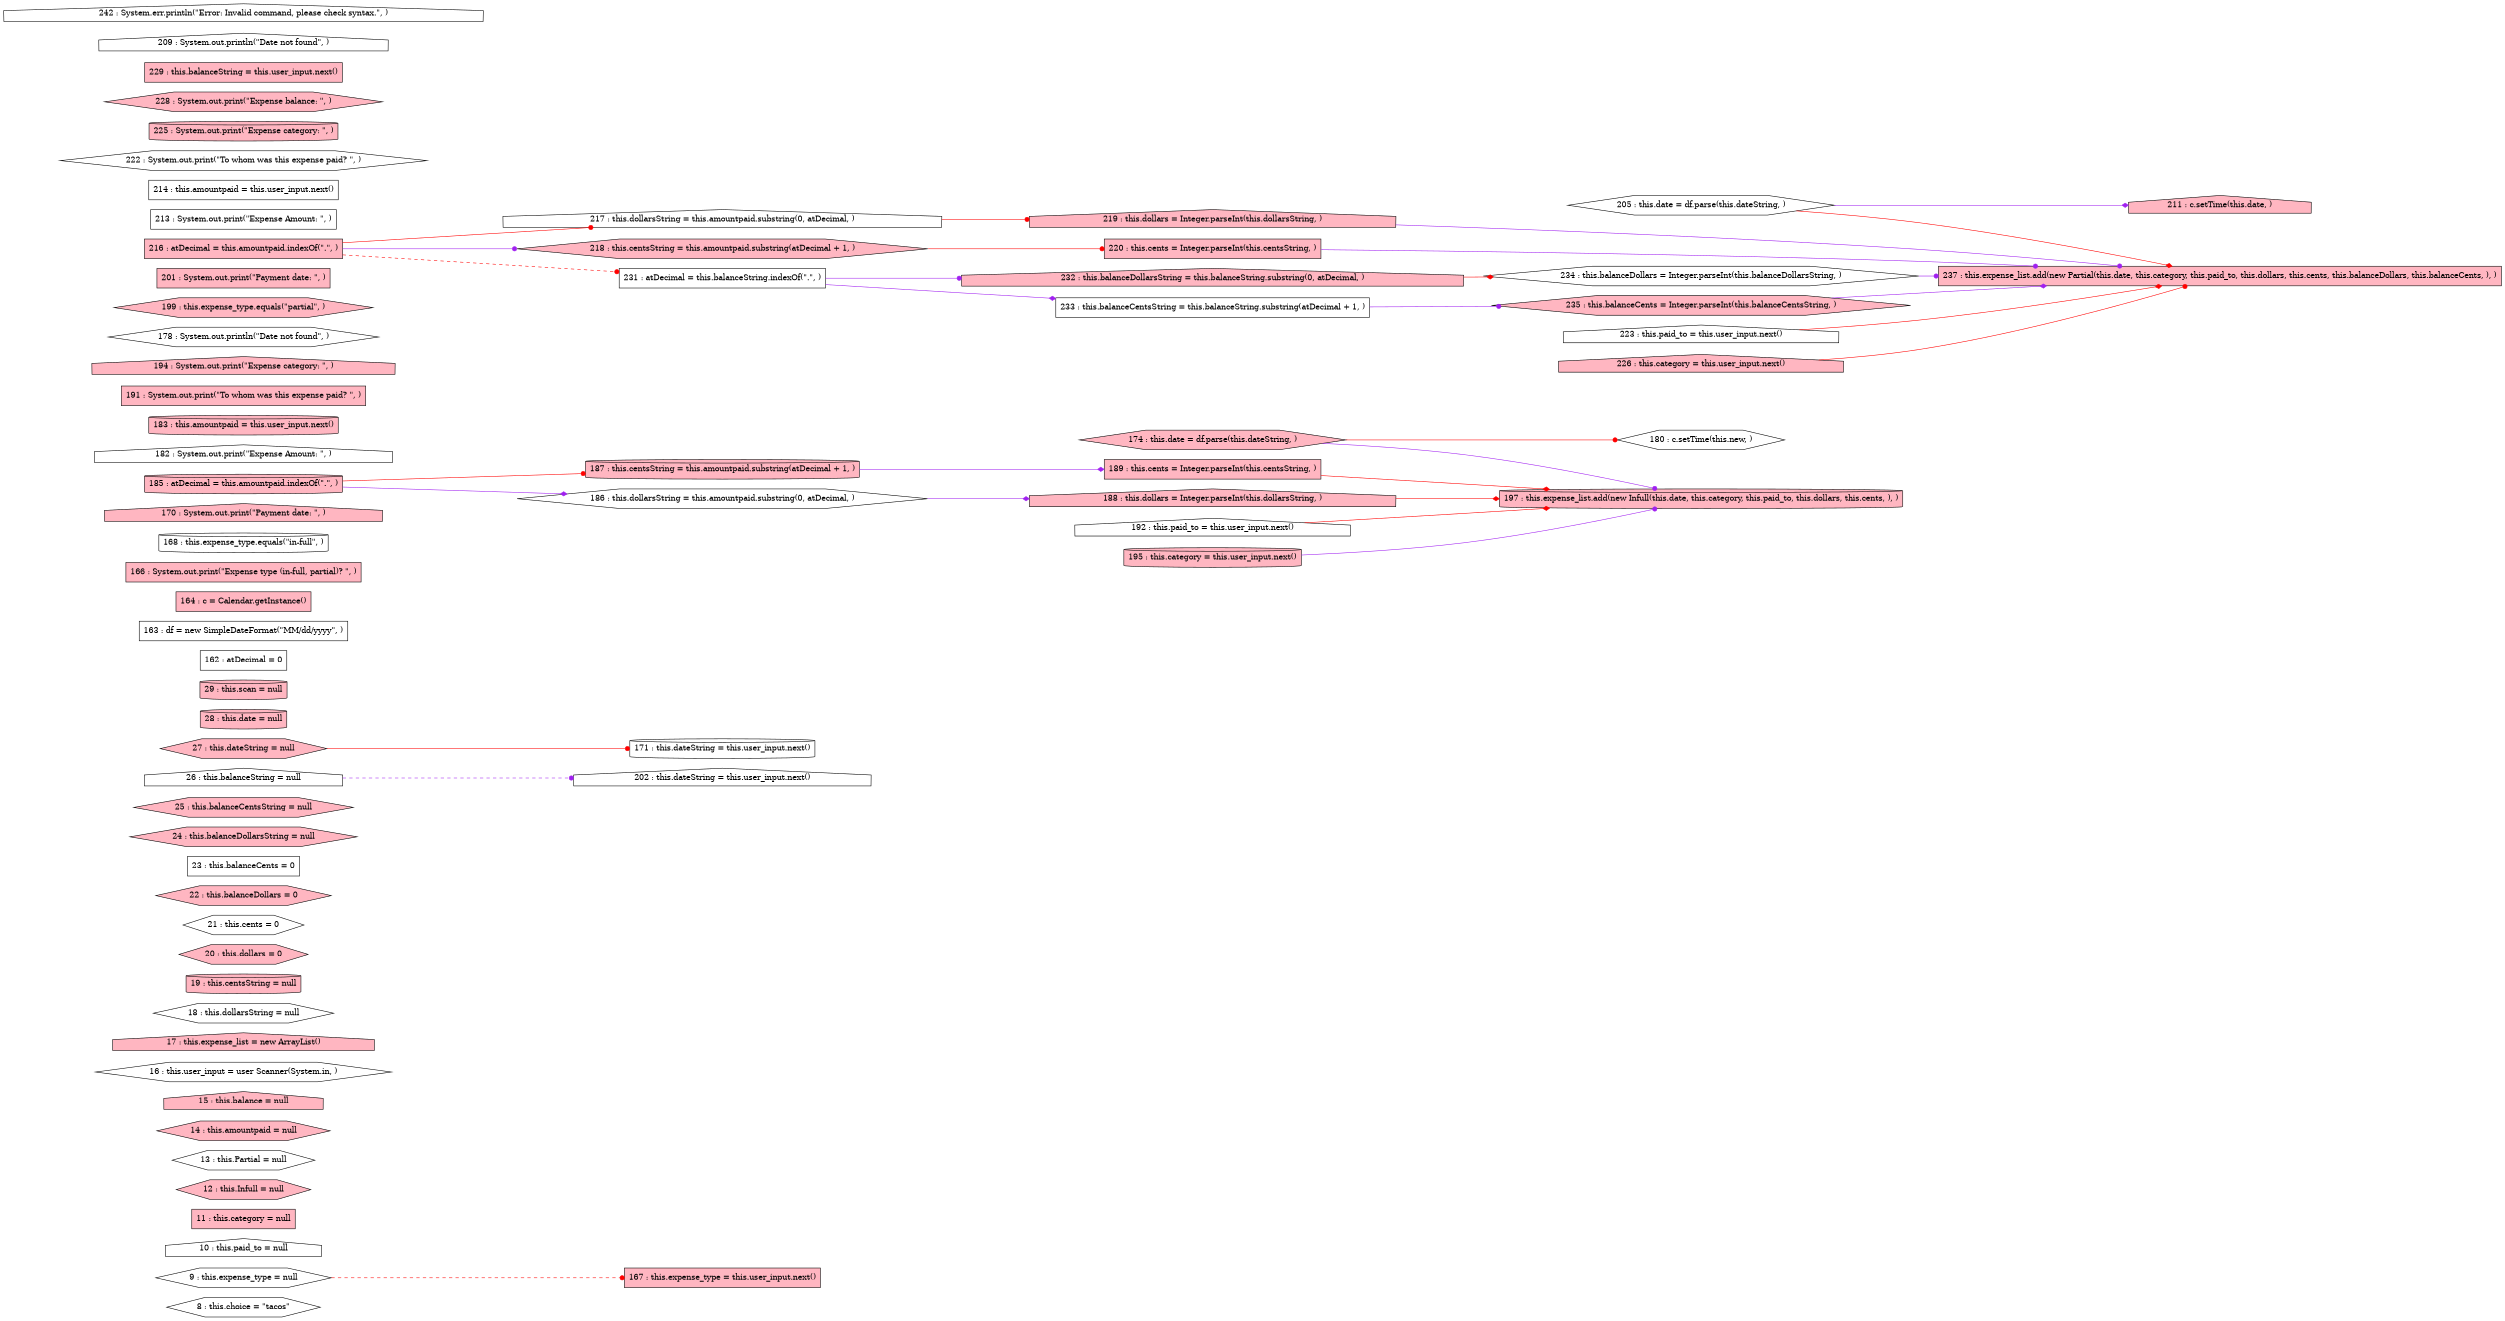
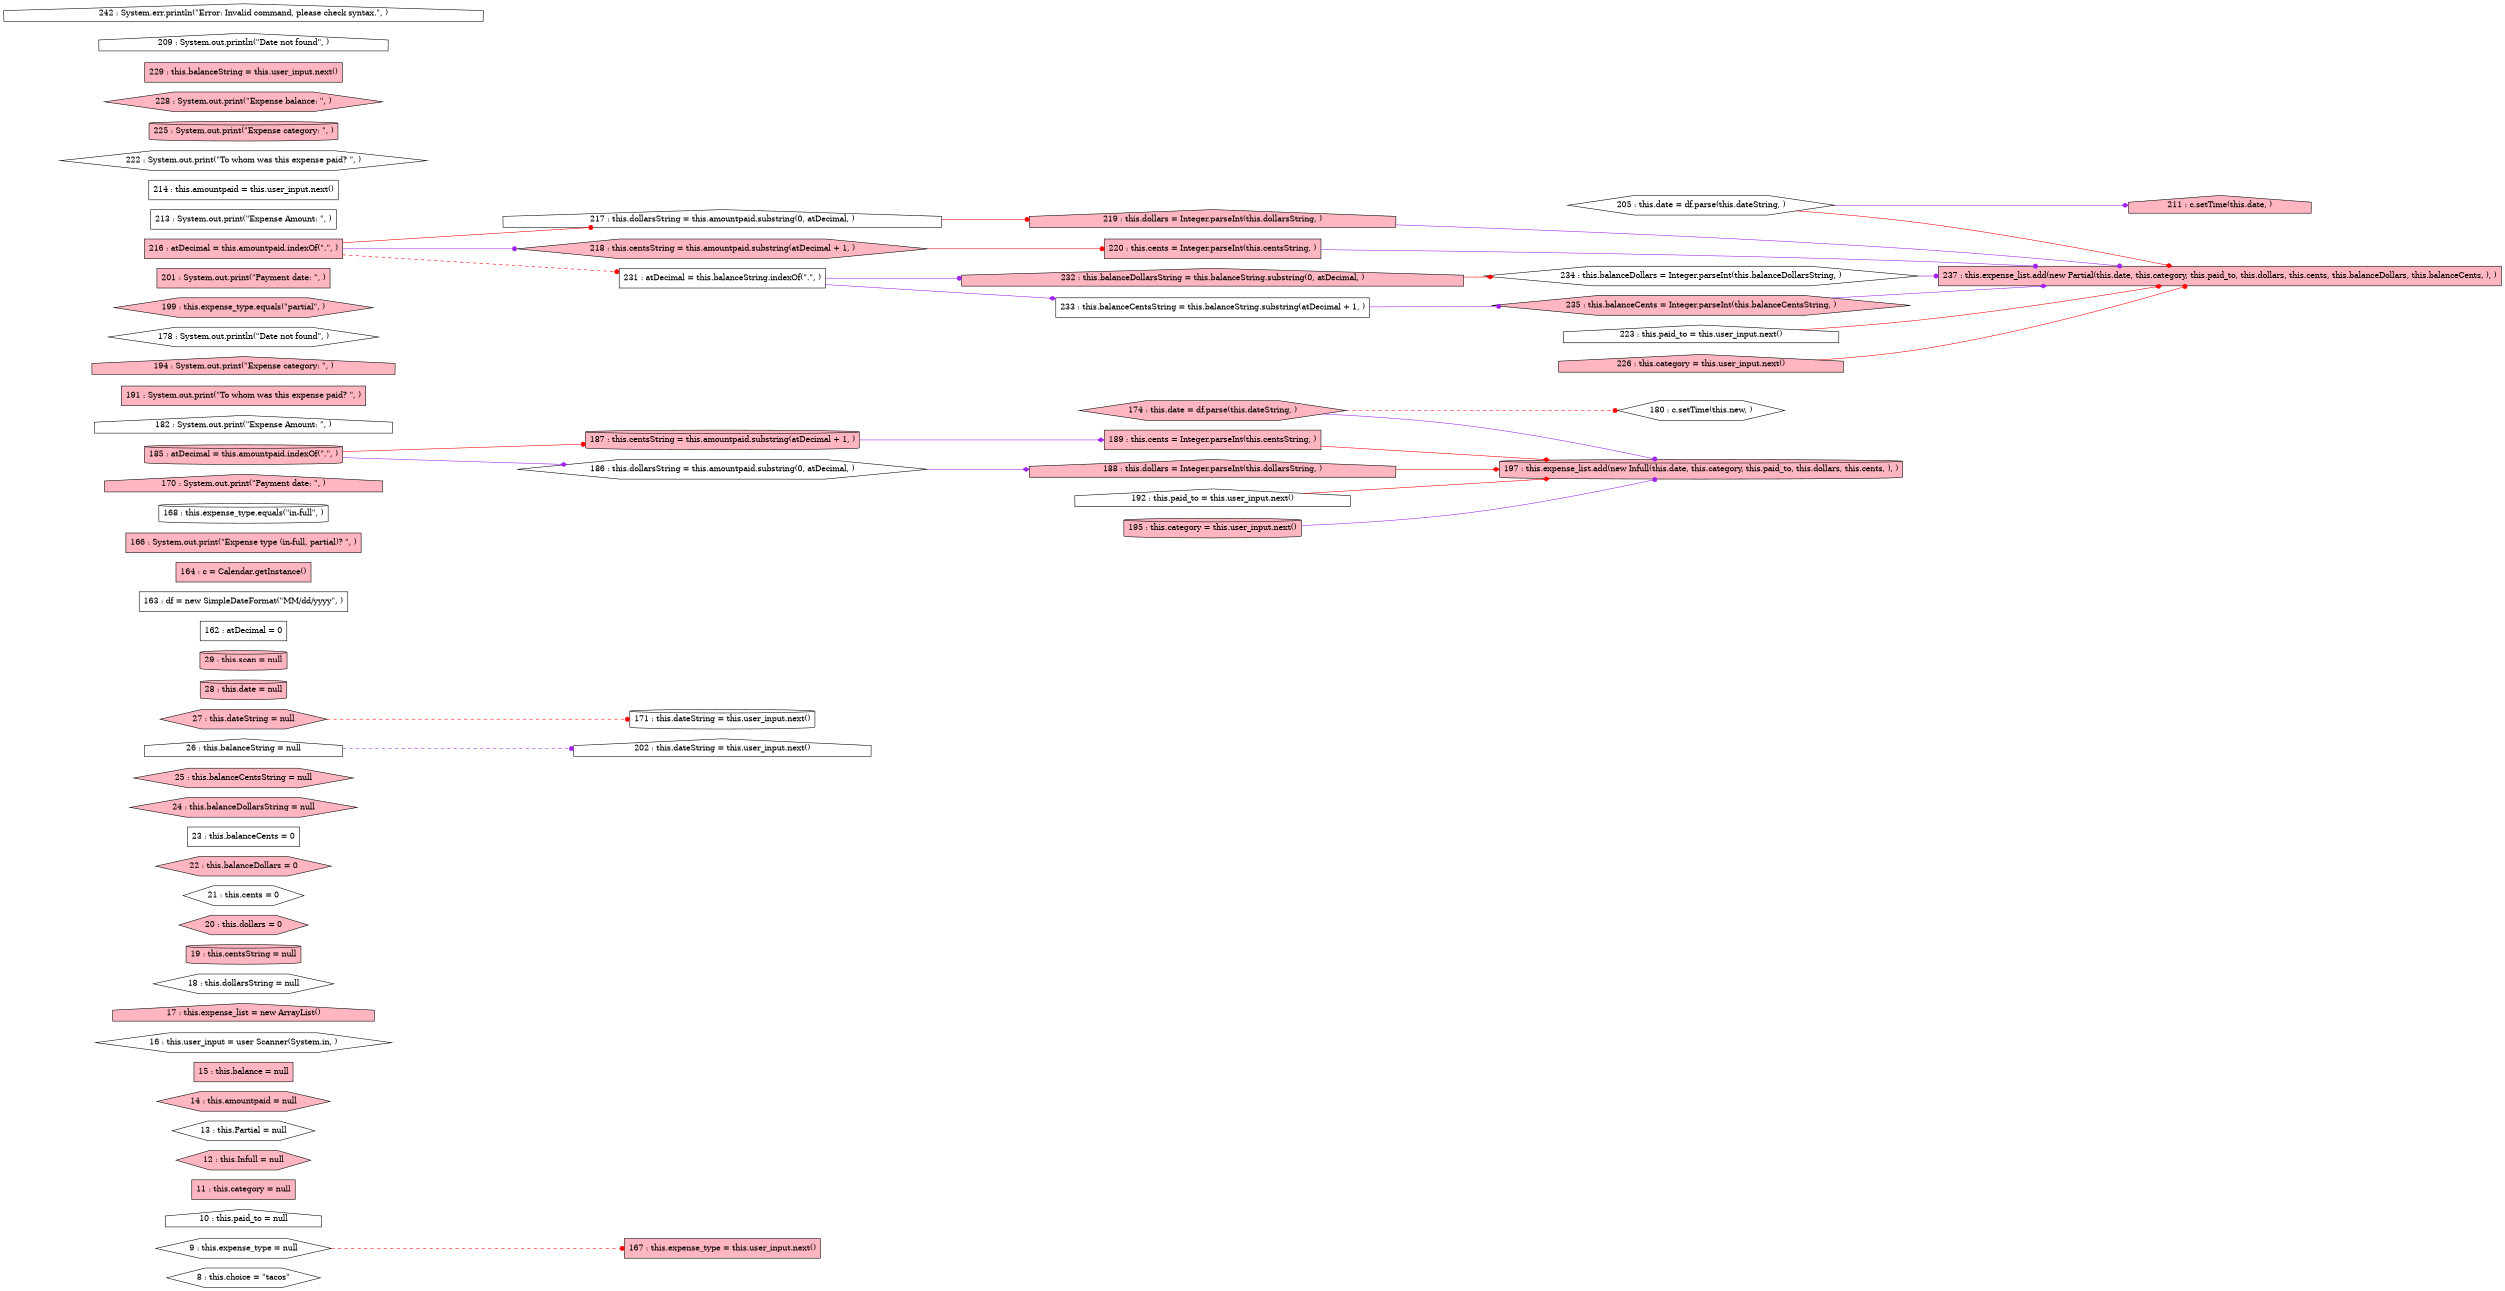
(244, 425) -> none
(1479, 440) -> (1479, 411)
(476, 749) -> (476, 719)
(244, 1101) -> (244, 1072)
